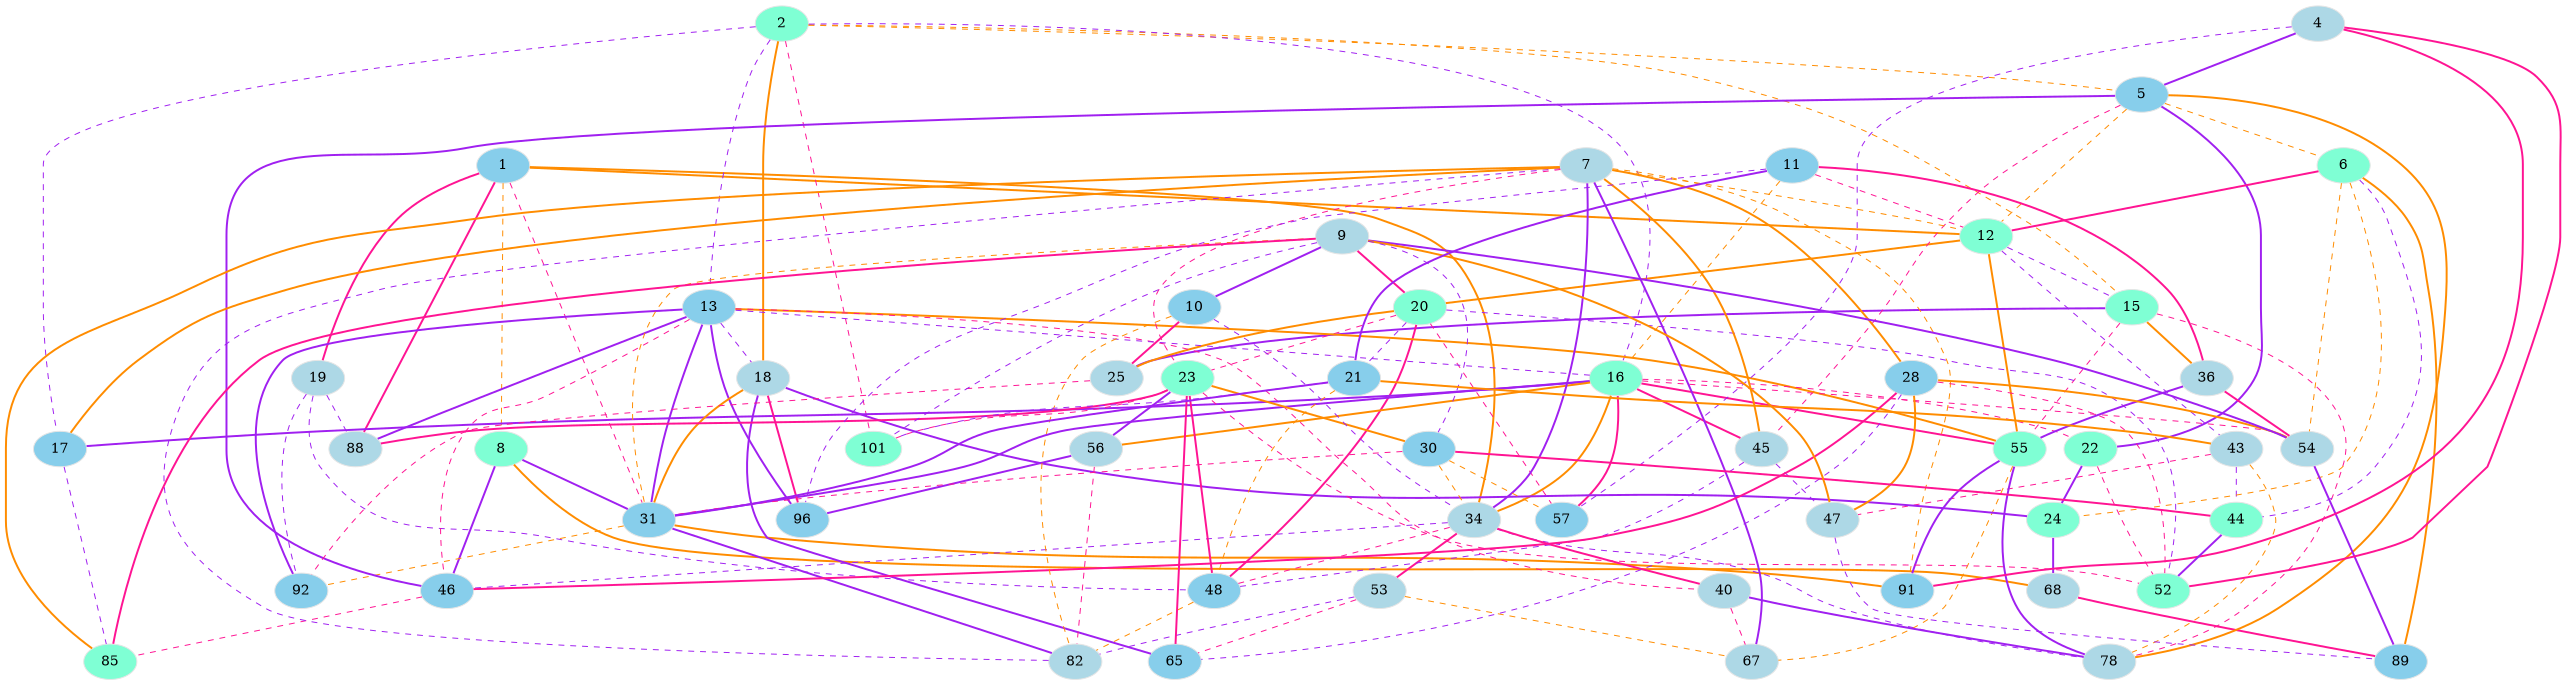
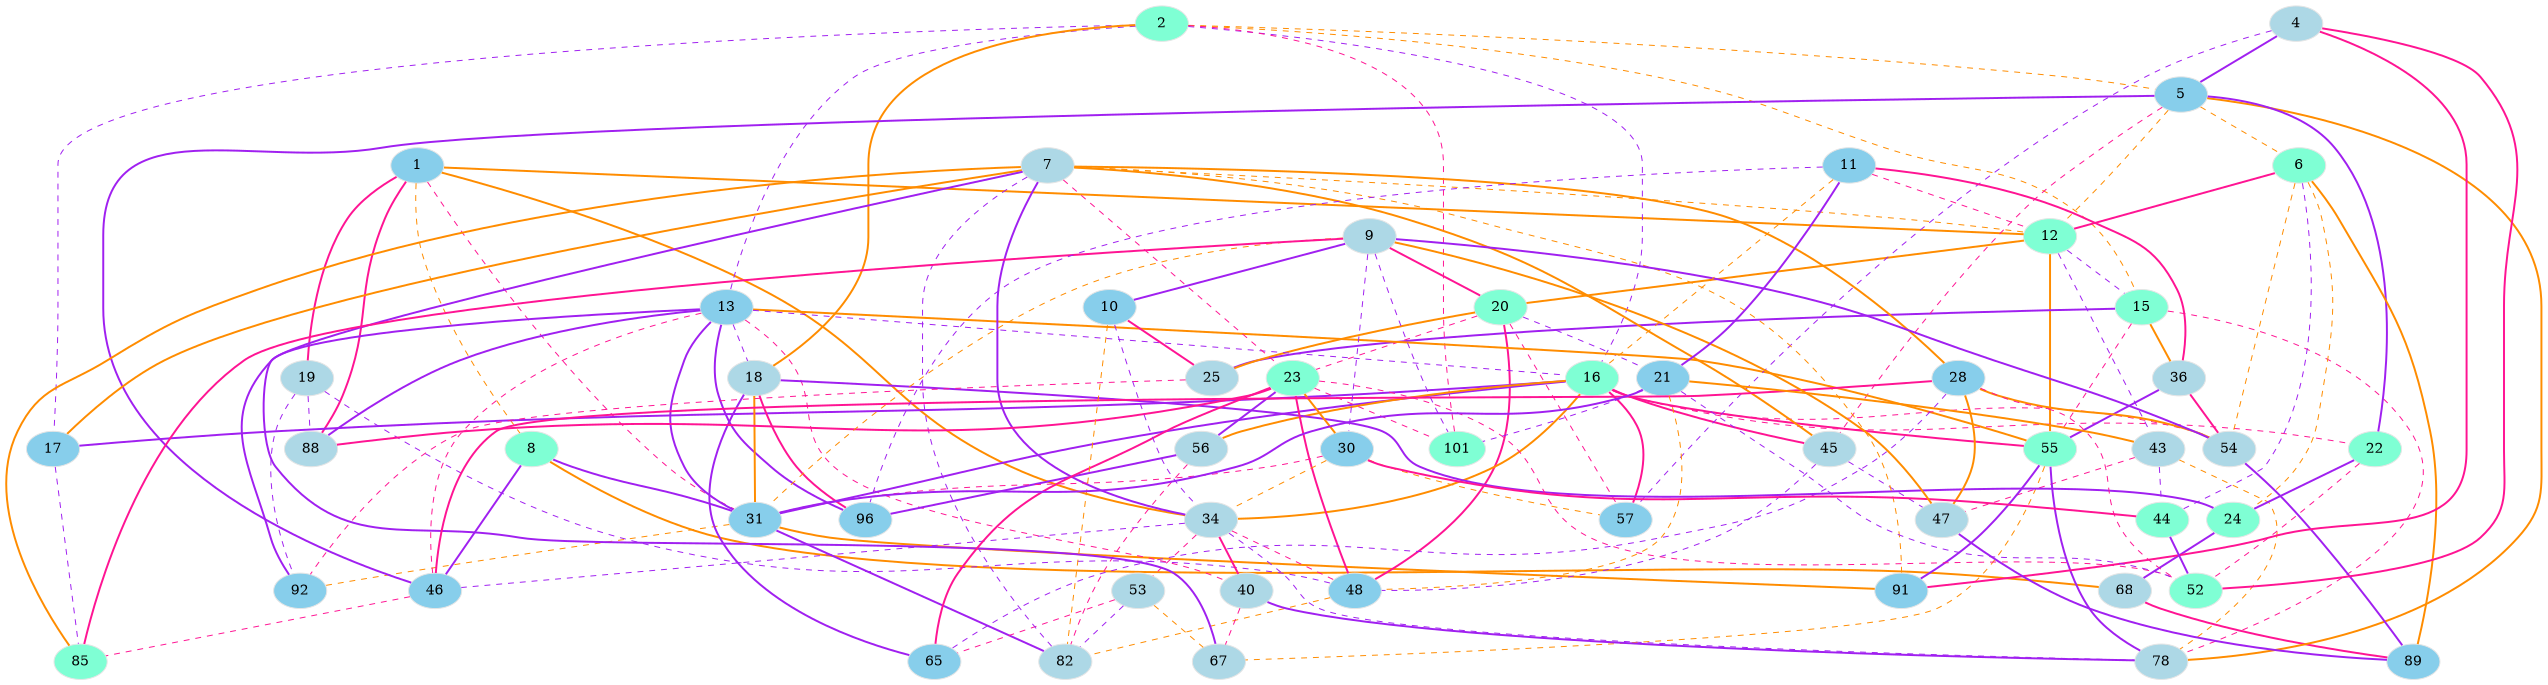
(1881, 350) -> (1909, 538)
(1440, 546) -> (1181, 549)
(2082, 636) -> (2162, 630)
